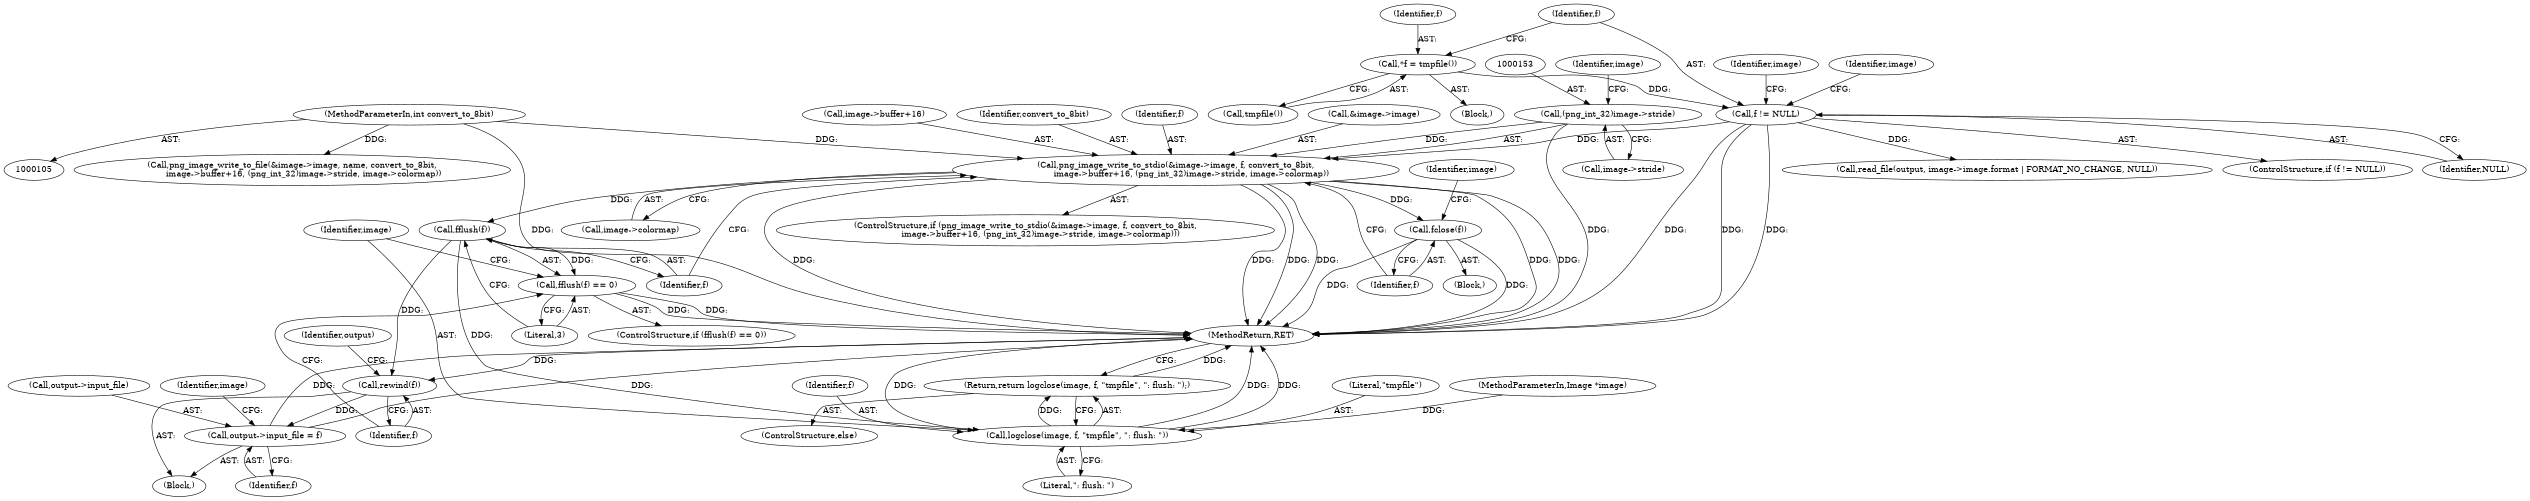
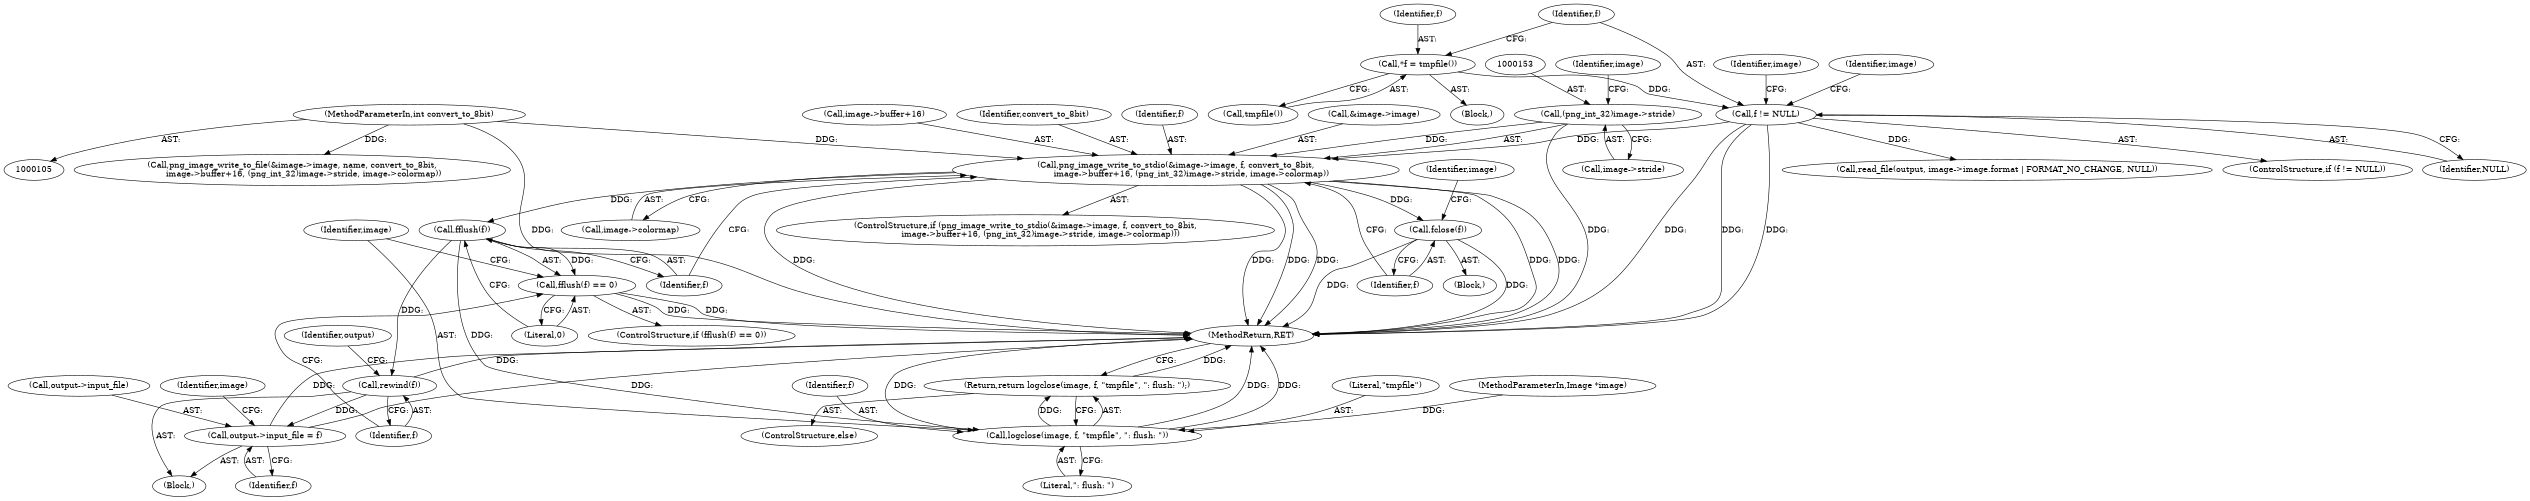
(545, 336) -> (545, 336)
(810, 346) -> (798, 346)
